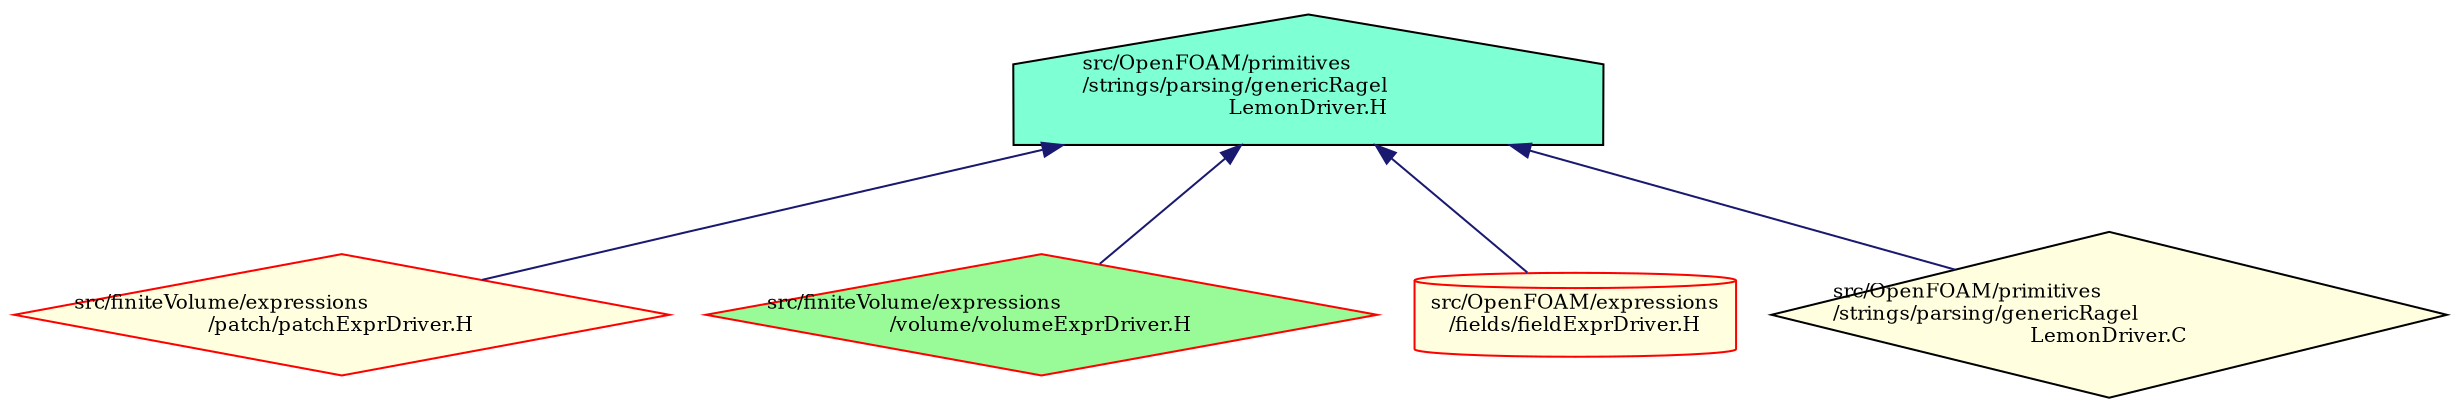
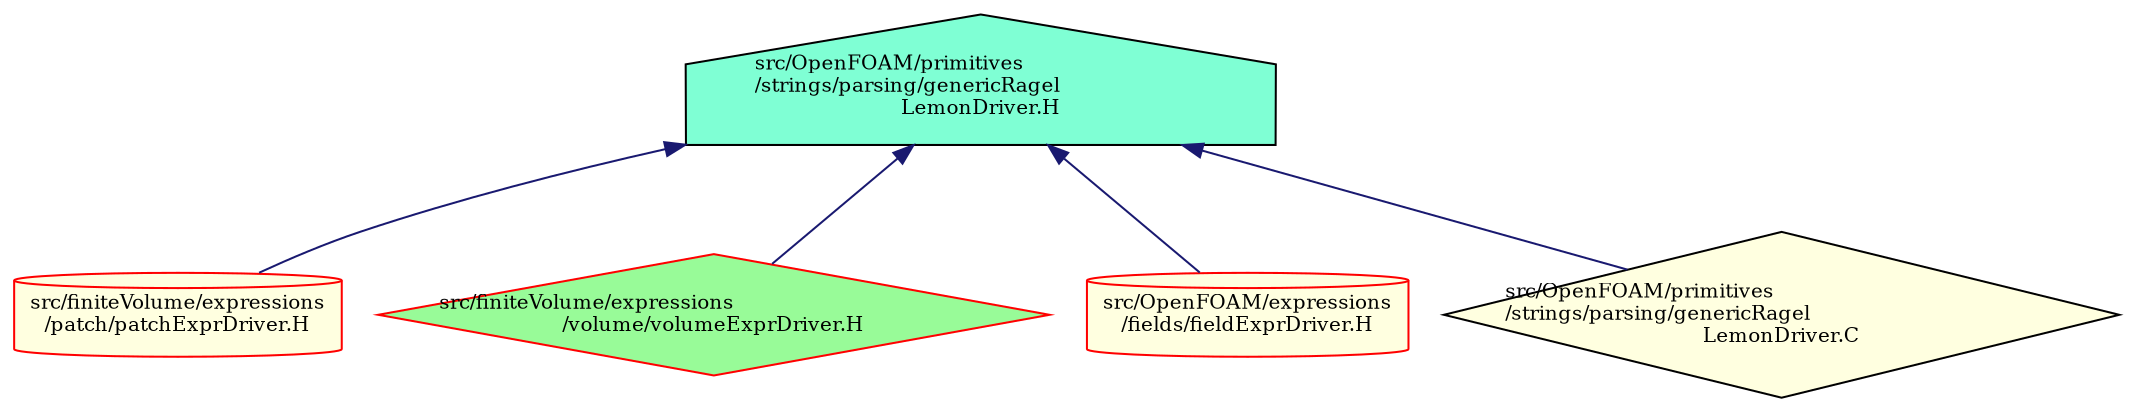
(342, 315) -> (178, 315)
